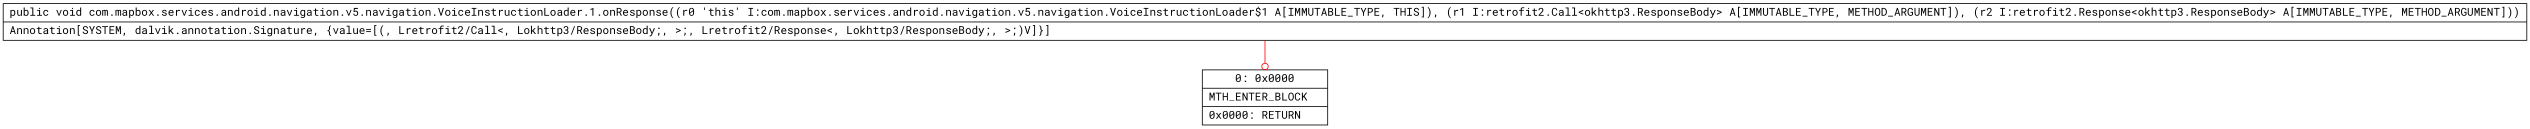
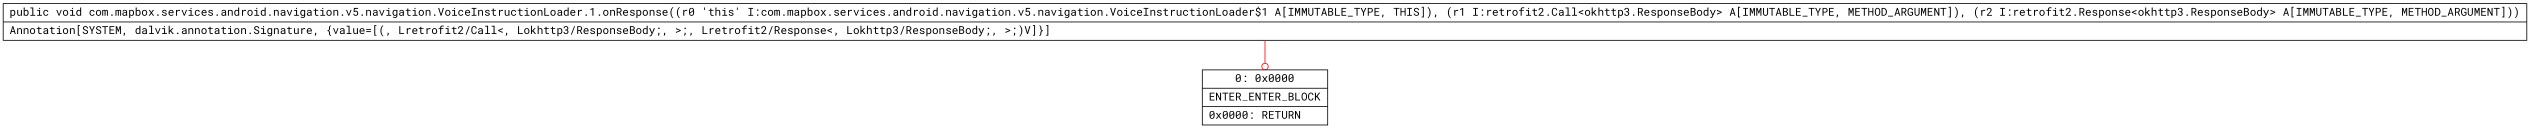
(1258, 97) -> (1265, 97)
